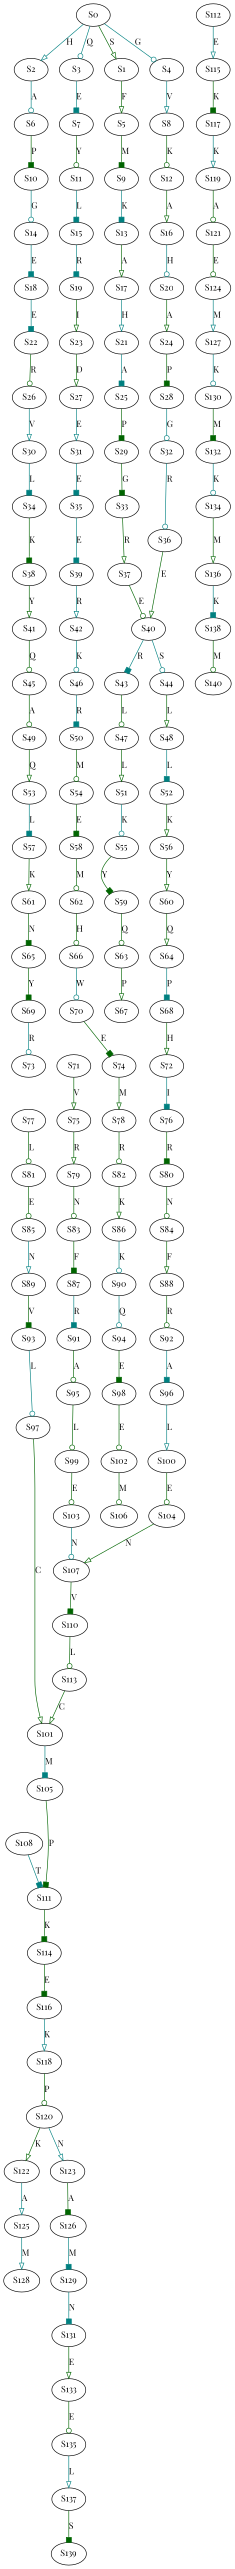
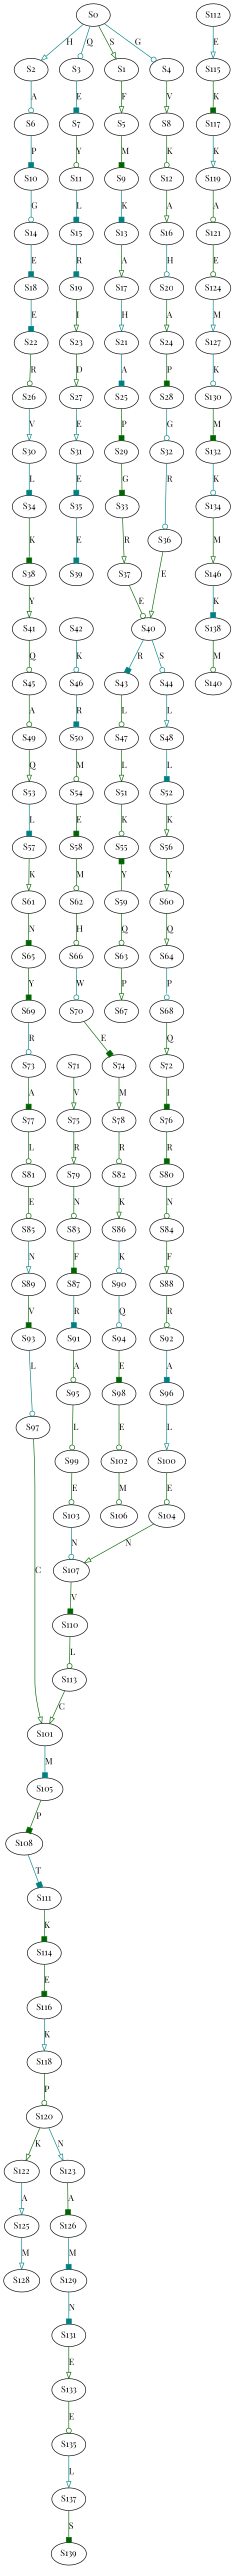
(167, 94) -> (167, 94)
(31, 148) -> (31, 148)
(213, 574) -> (213, 574)
(76, 599) -> none
(167, 708) -> (167, 708)
(122, 818) -> (122, 818)
(102, 872) -> (122, 878)
(167, 981) -> (167, 981)
(170, 1039) -> (170, 1039)
none -> (29, 1090)
(167, 1090) -> (167, 1090)
(48, 1841) -> (36, 1814)
